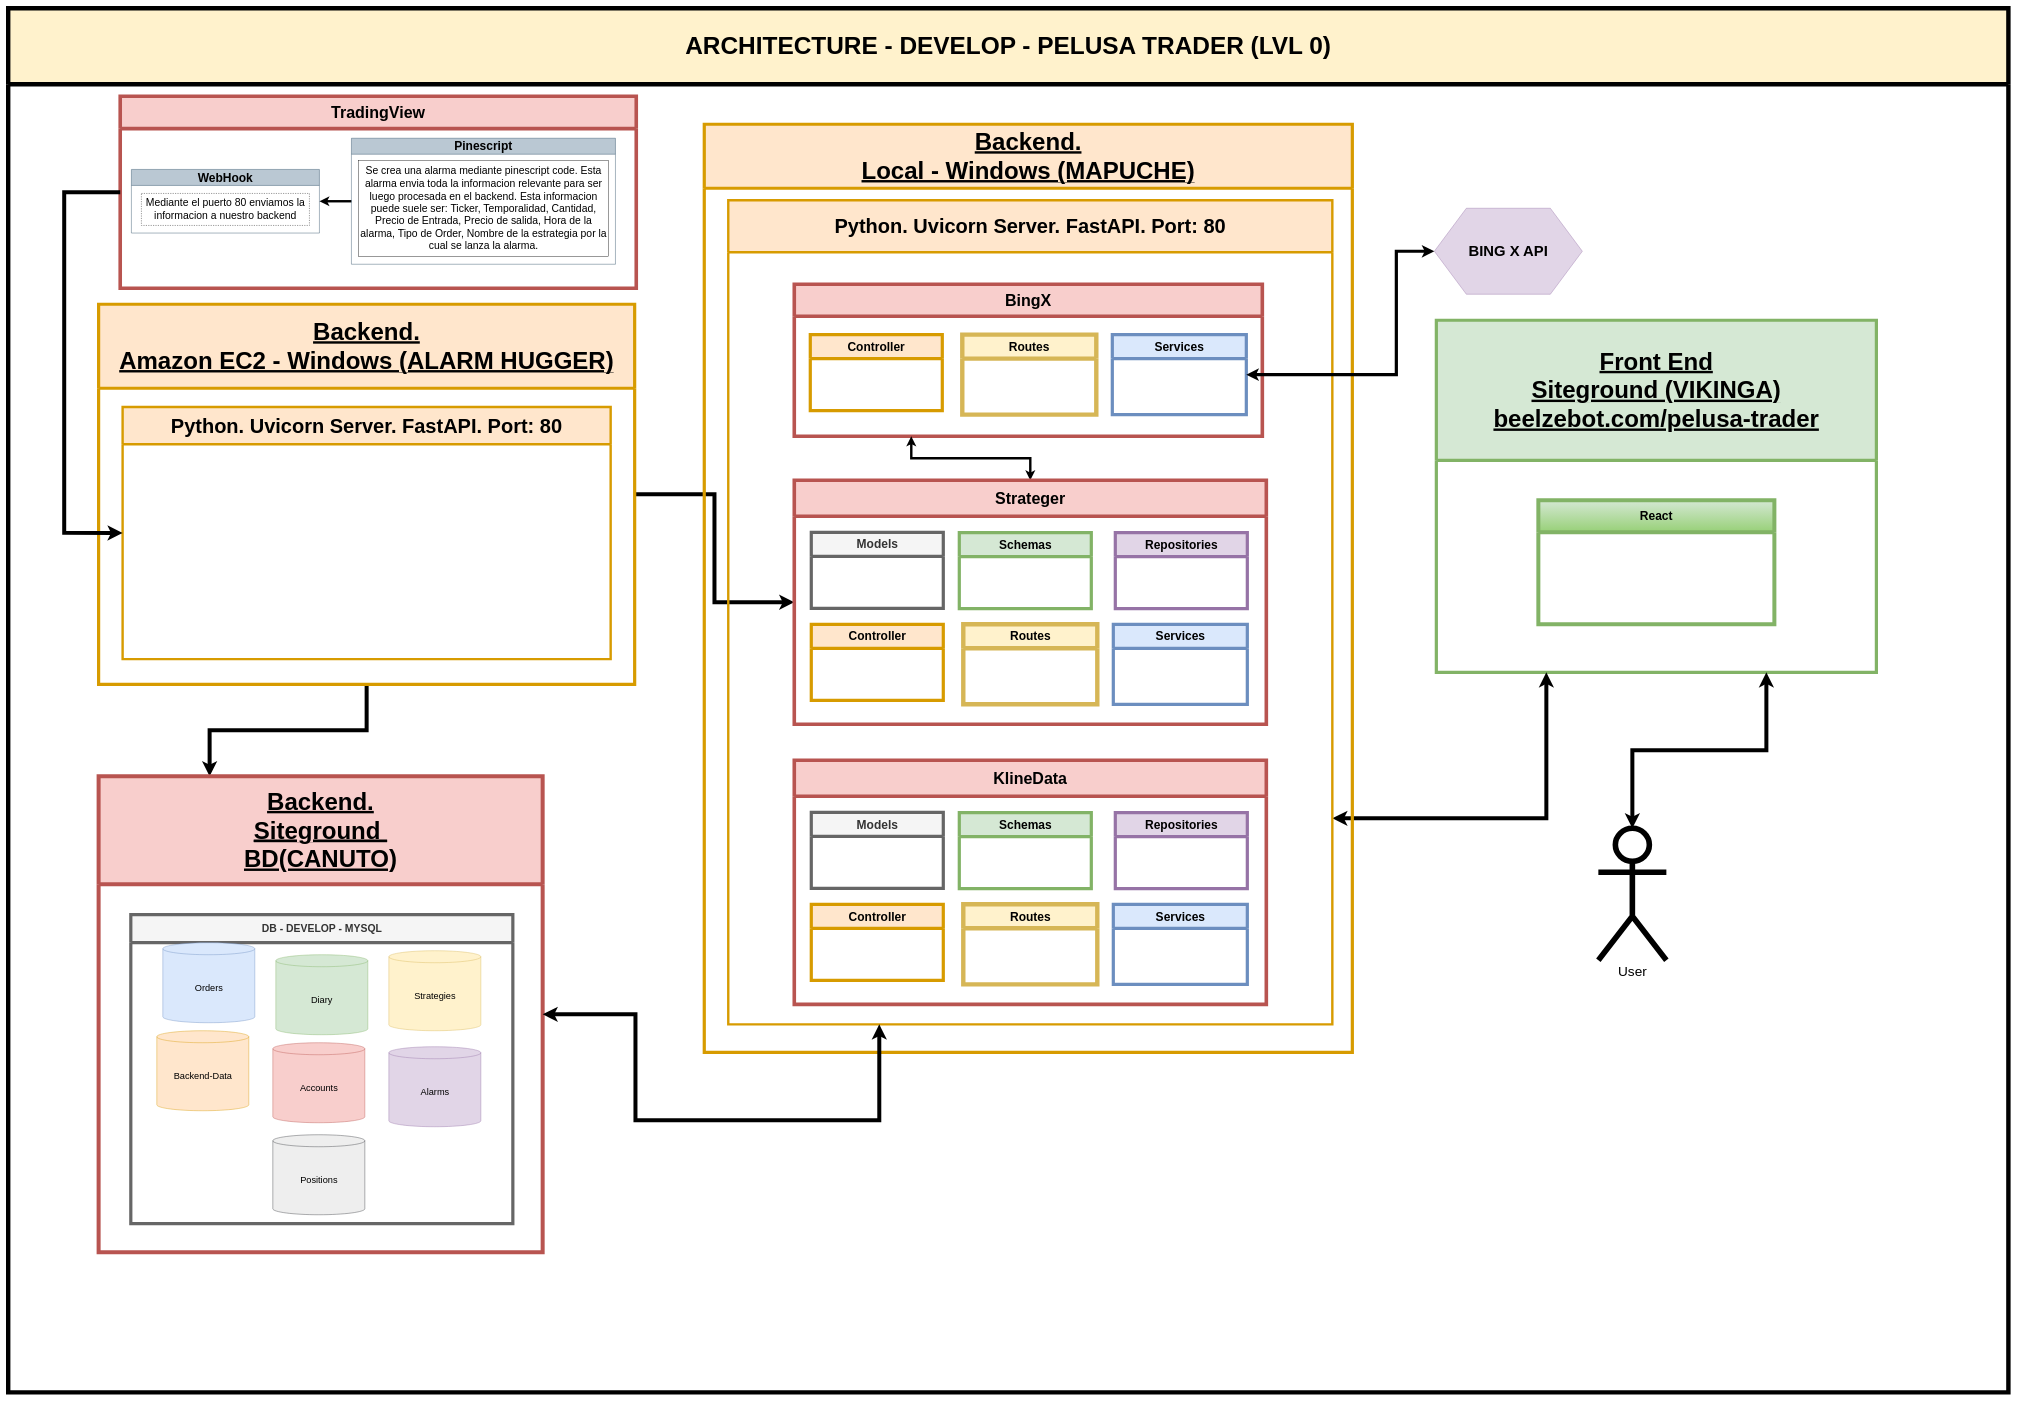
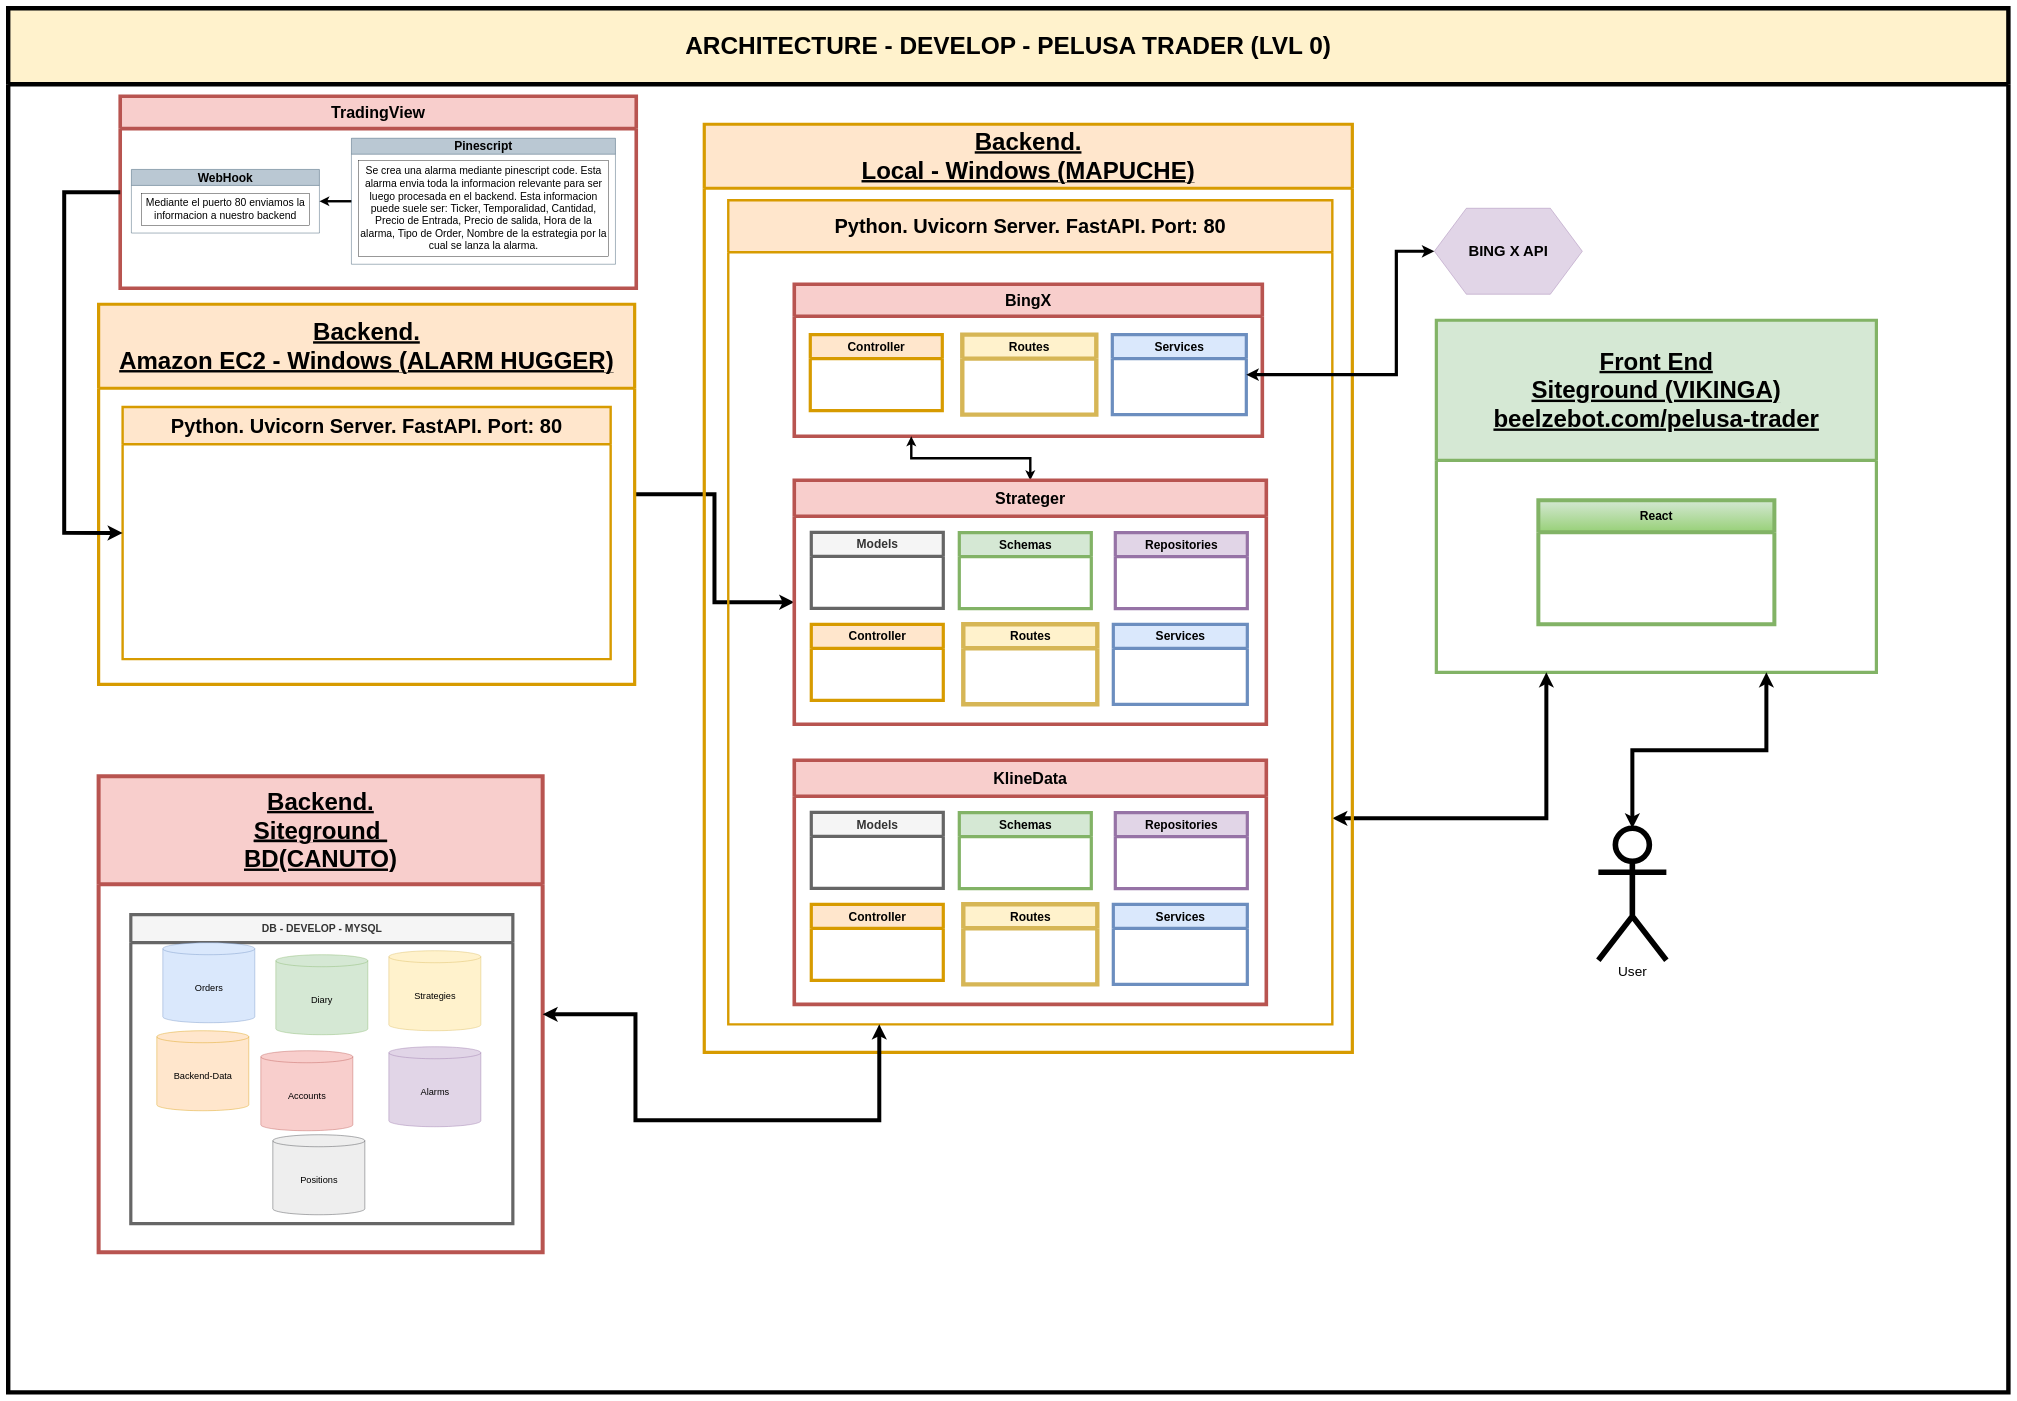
(225, 209) -> (225, 209)
(293, 730) -> none
(319, 1083) -> (307, 1091)
